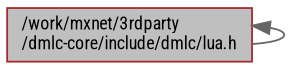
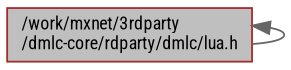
(130, 35) -> (130, 35)
